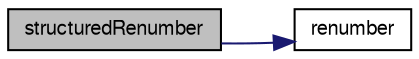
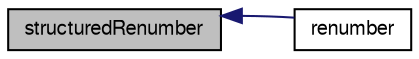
(248, 43) -> (268, 16)
